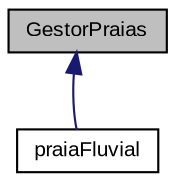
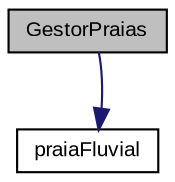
(74, 102) -> (102, 80)
